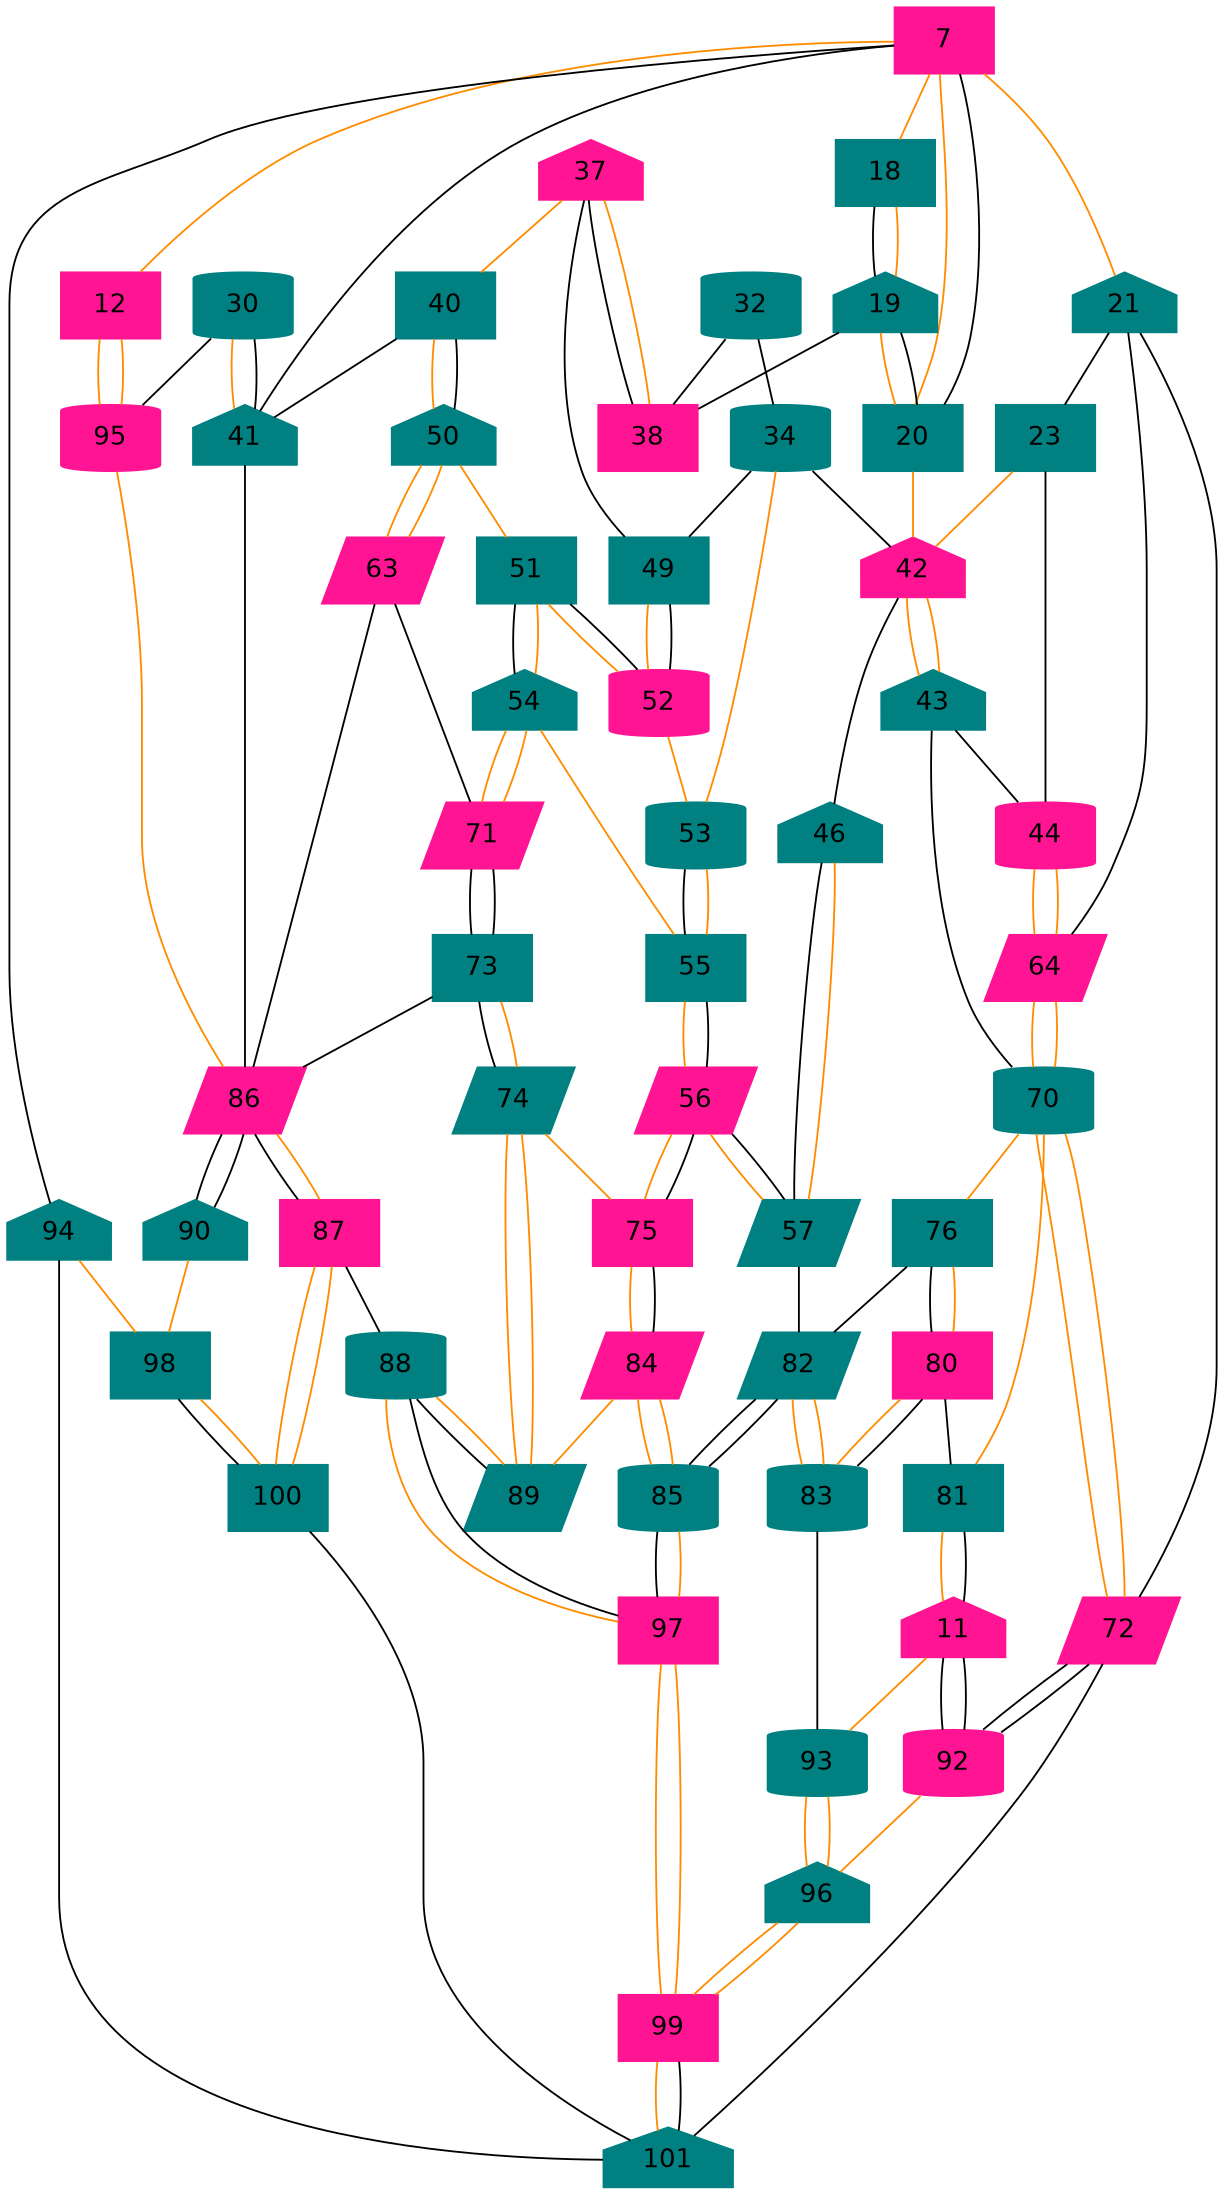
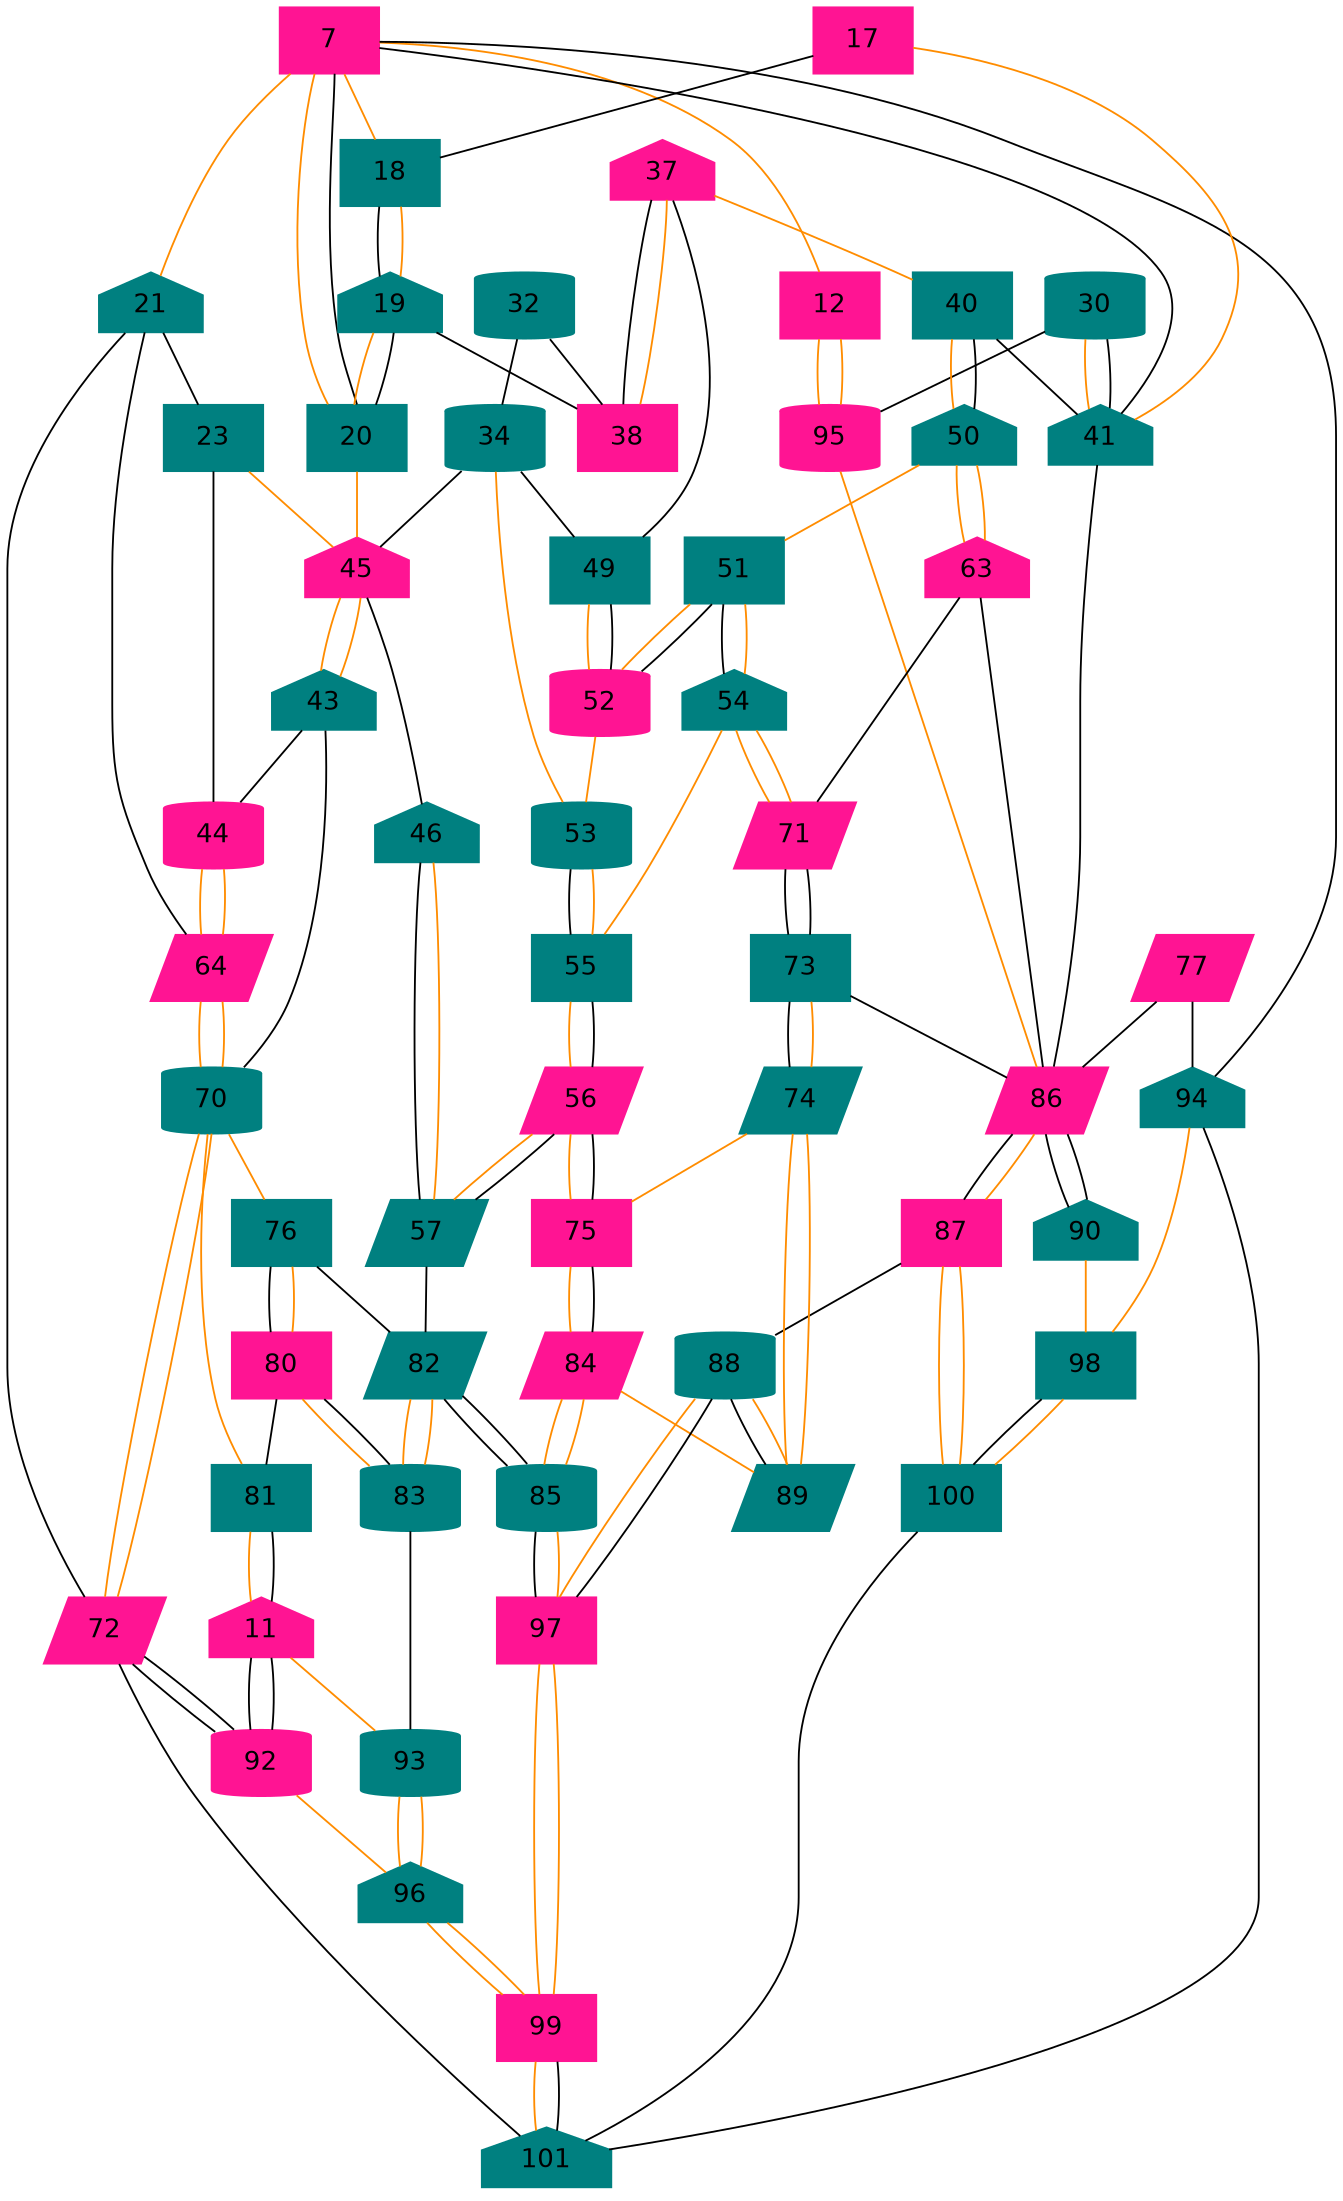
none -> (863, 40)
(383, 570) -> (977, 570)
(913, 570) -> (357, 570)
none -> (1192, 968)
